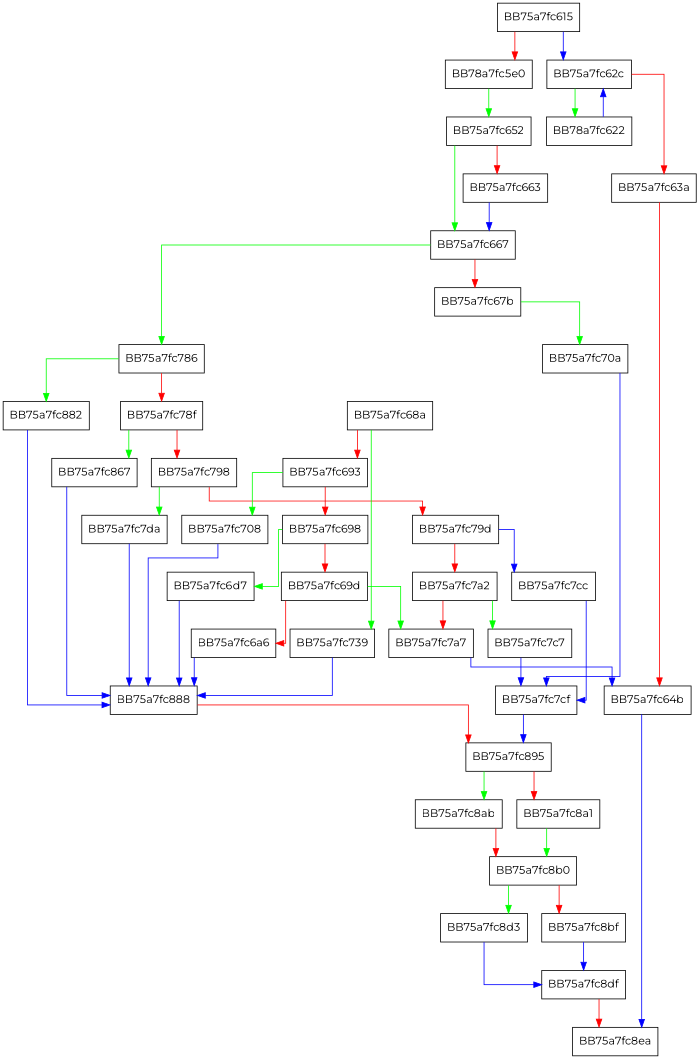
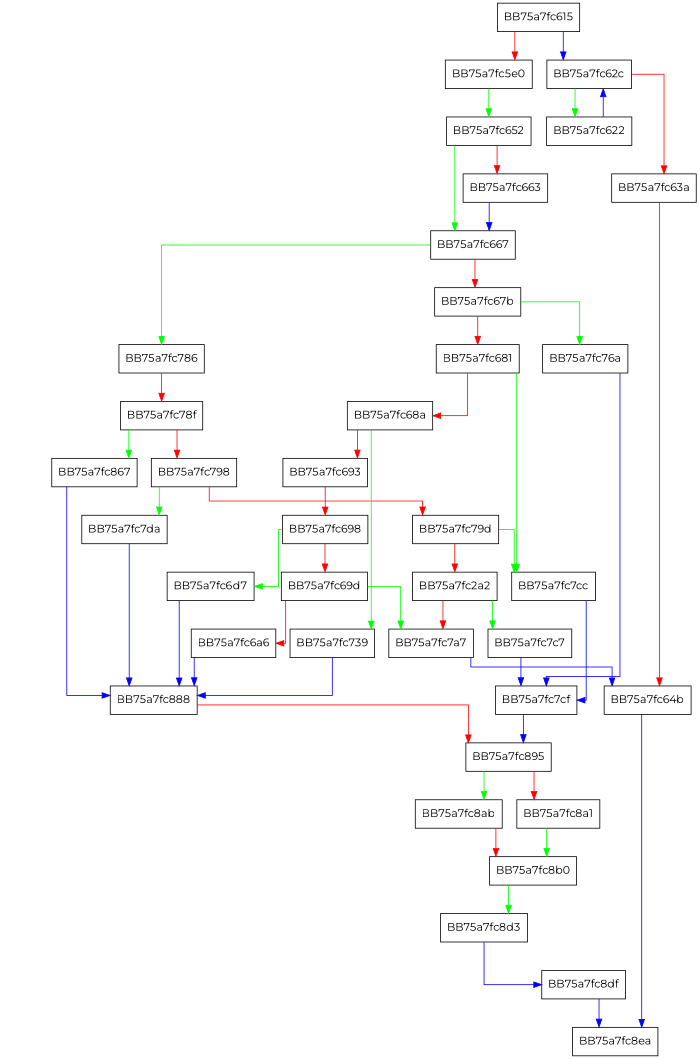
(489, 74) -> (489, 74)
(589, 131) -> (589, 131)
none -> (478, 359)
(585, 359) -> (585, 359)
(46, 416) -> none
(225, 529) -> none
(514, 539) -> (511, 529)
(455, 586) -> (455, 586)
(584, 928) -> none
(599, 1009) -> (599, 1009)
